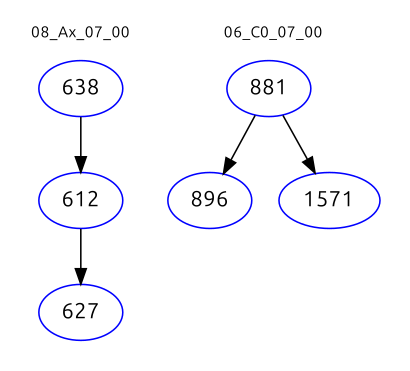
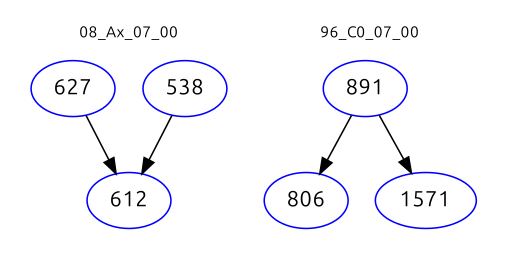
(274, 33) -> (370, 33)
(81, 89) -> (185, 89)
(269, 89) -> (365, 89)
(210, 200) -> (306, 200)
(81, 249) -> (97, 138)
